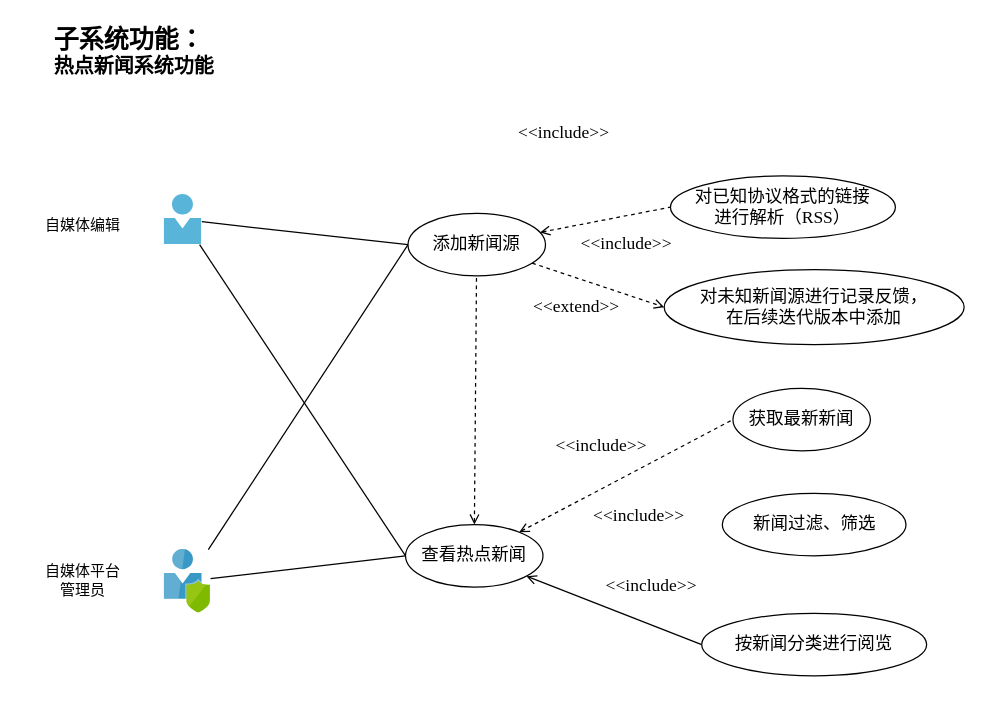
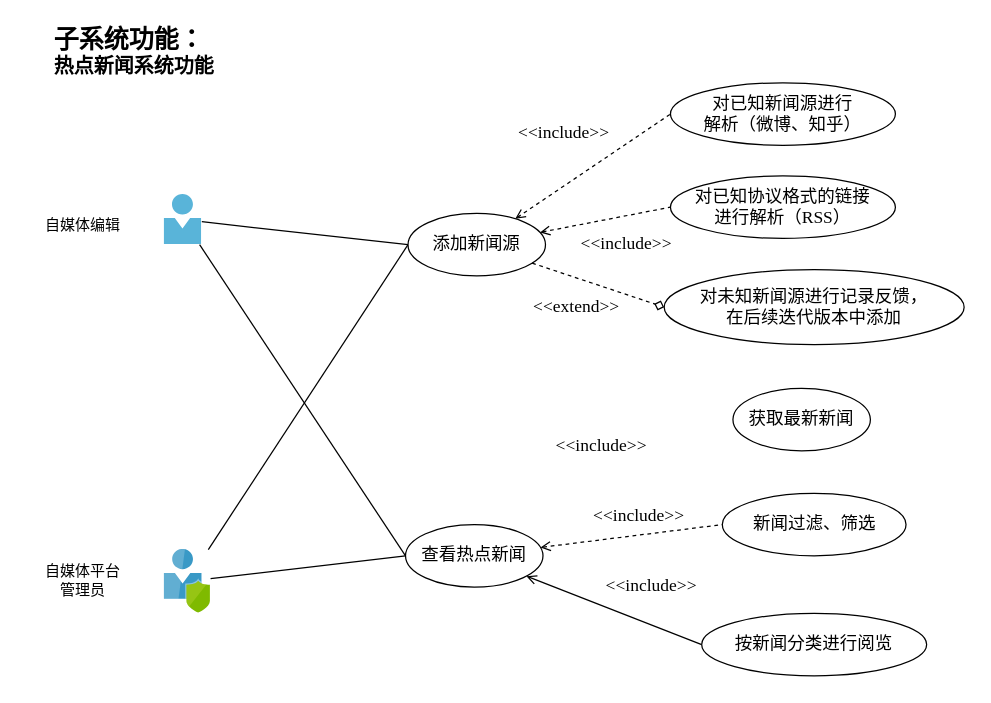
none -> (783, 114)
none -> (594, 165)
(657, 304) -> (654, 304)
(476, 399) -> (631, 536)
(627, 475) -> none
